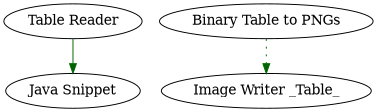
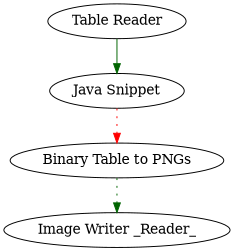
(266, 91) -> (117, 230)
none -> (117, 121)
